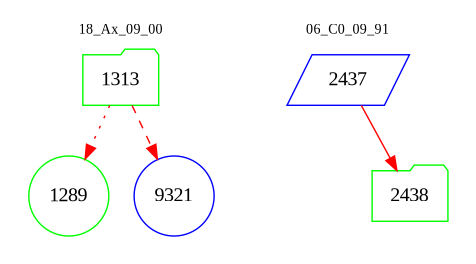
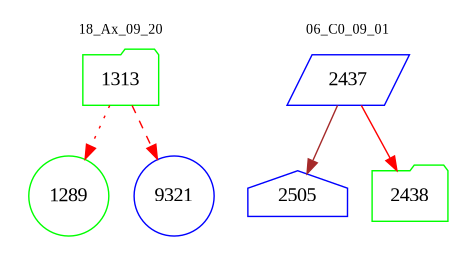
(121, 30) -> (121, 30)
(348, 30) -> (348, 30)
none -> (298, 196)
